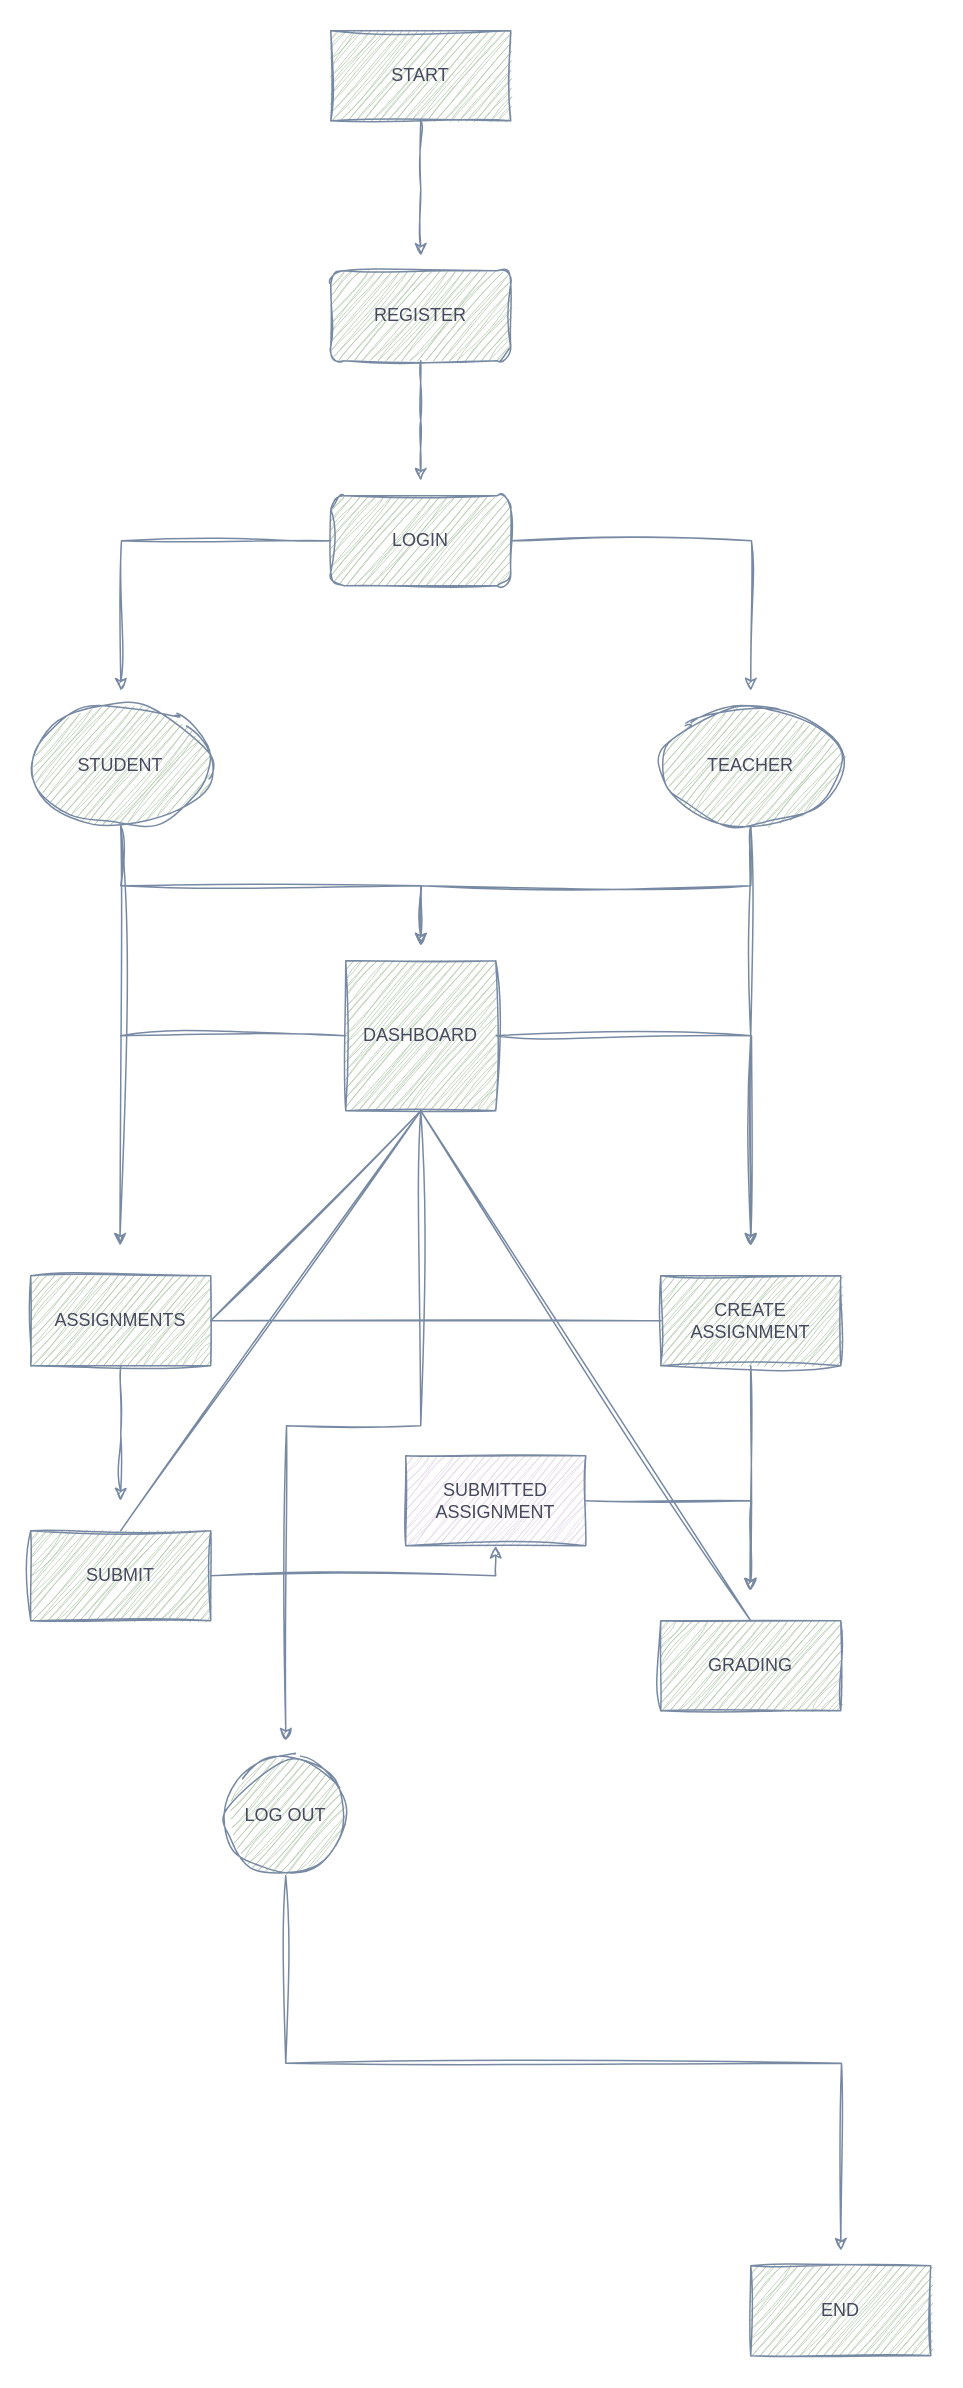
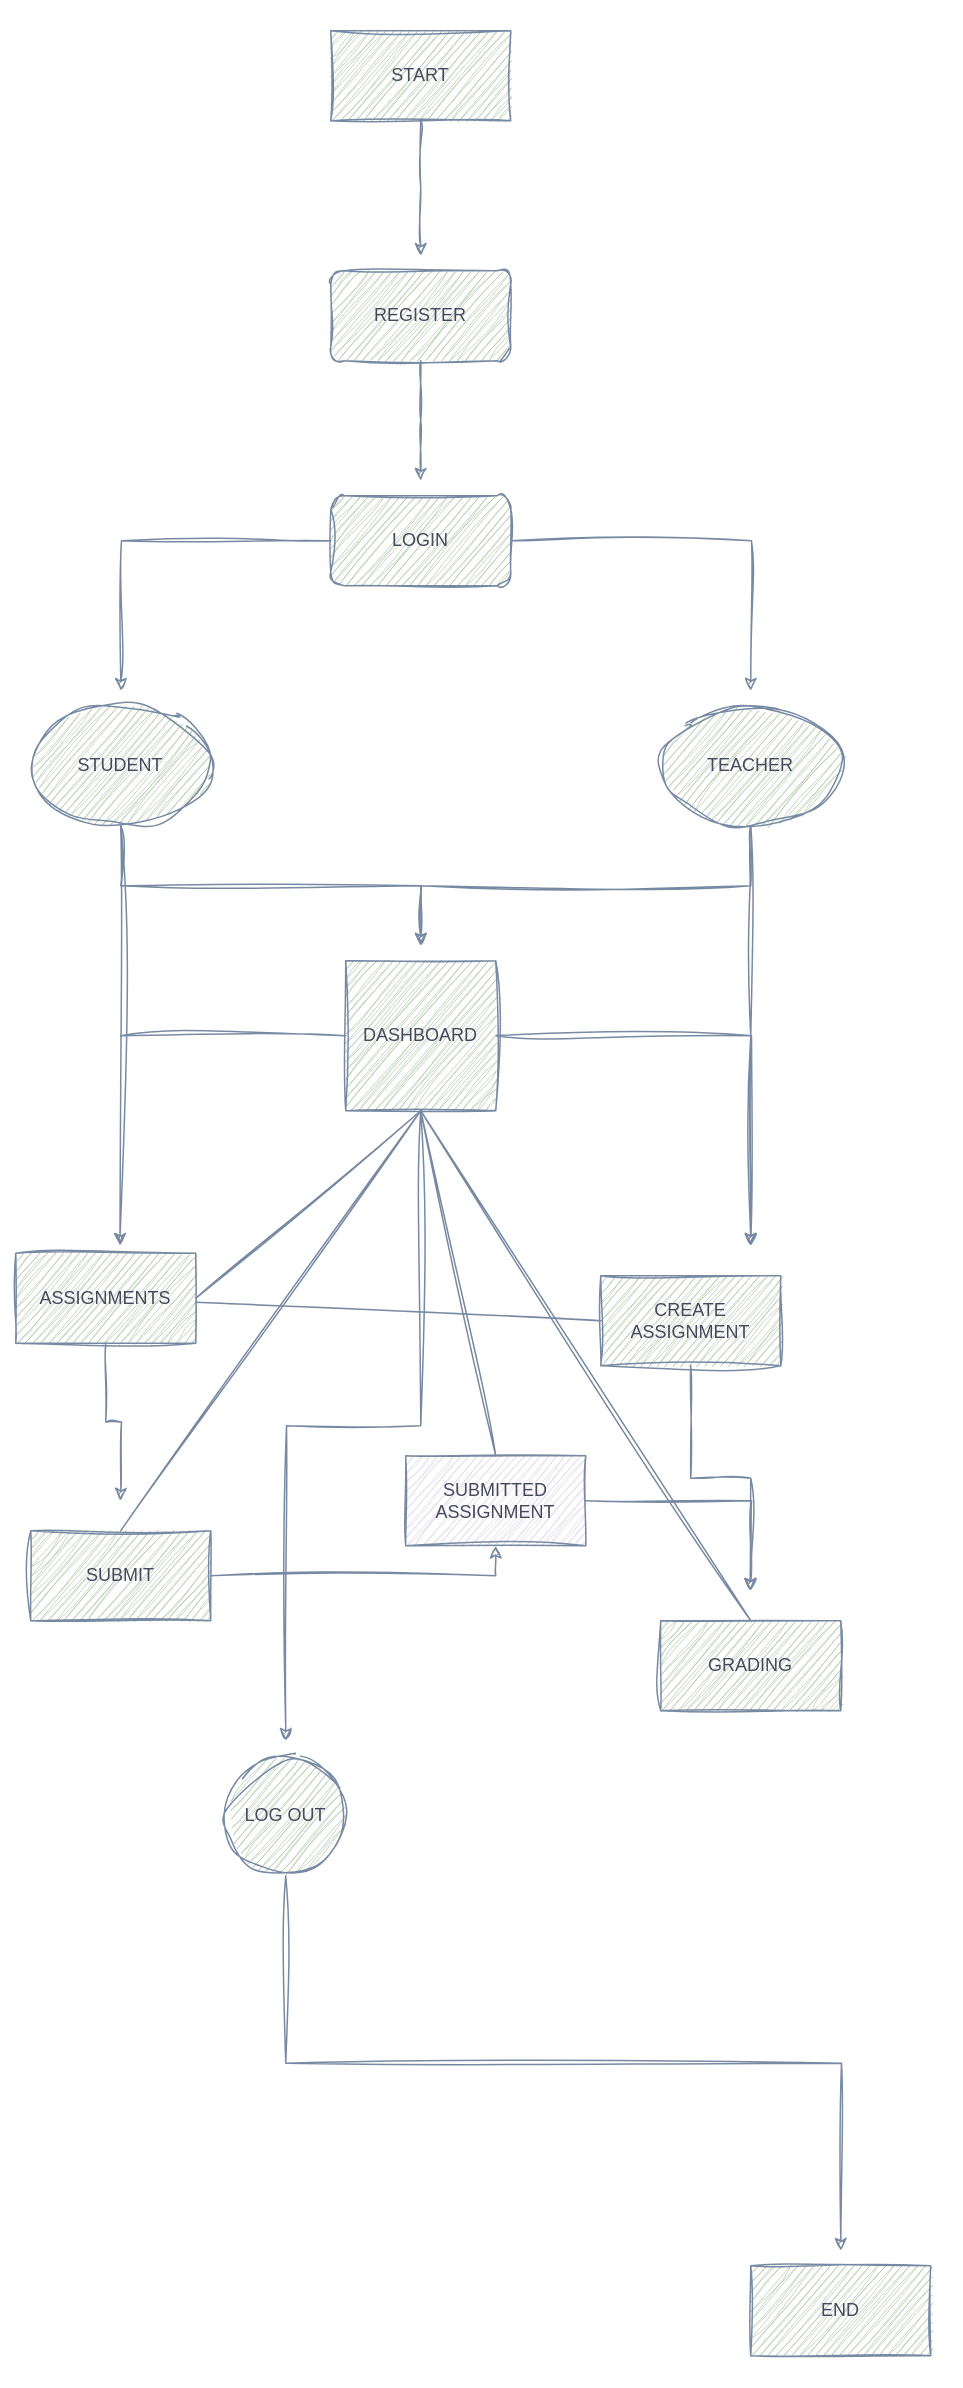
none -> (459, 1288)
(121, 1321) -> (106, 1298)
(751, 1321) -> (691, 1321)
